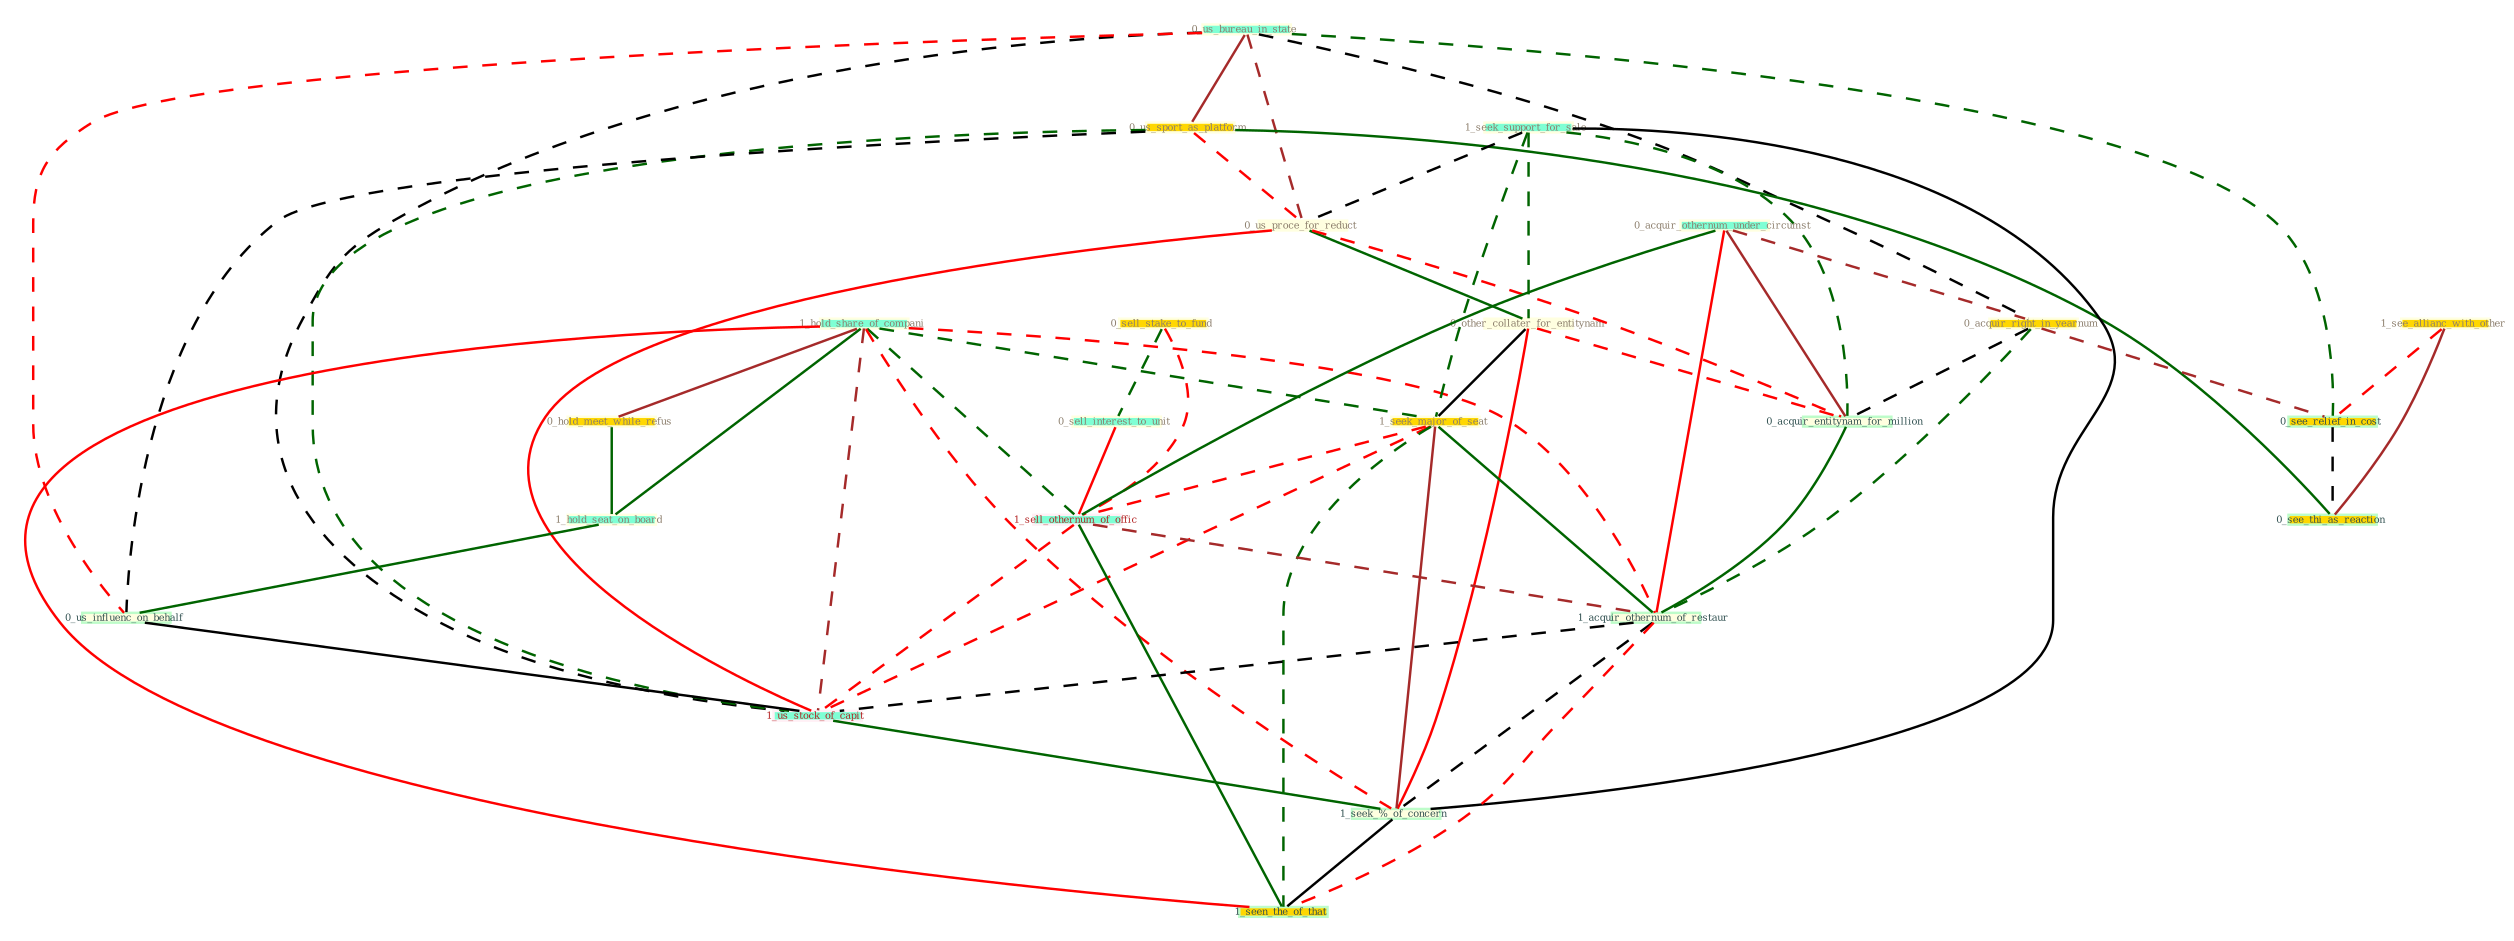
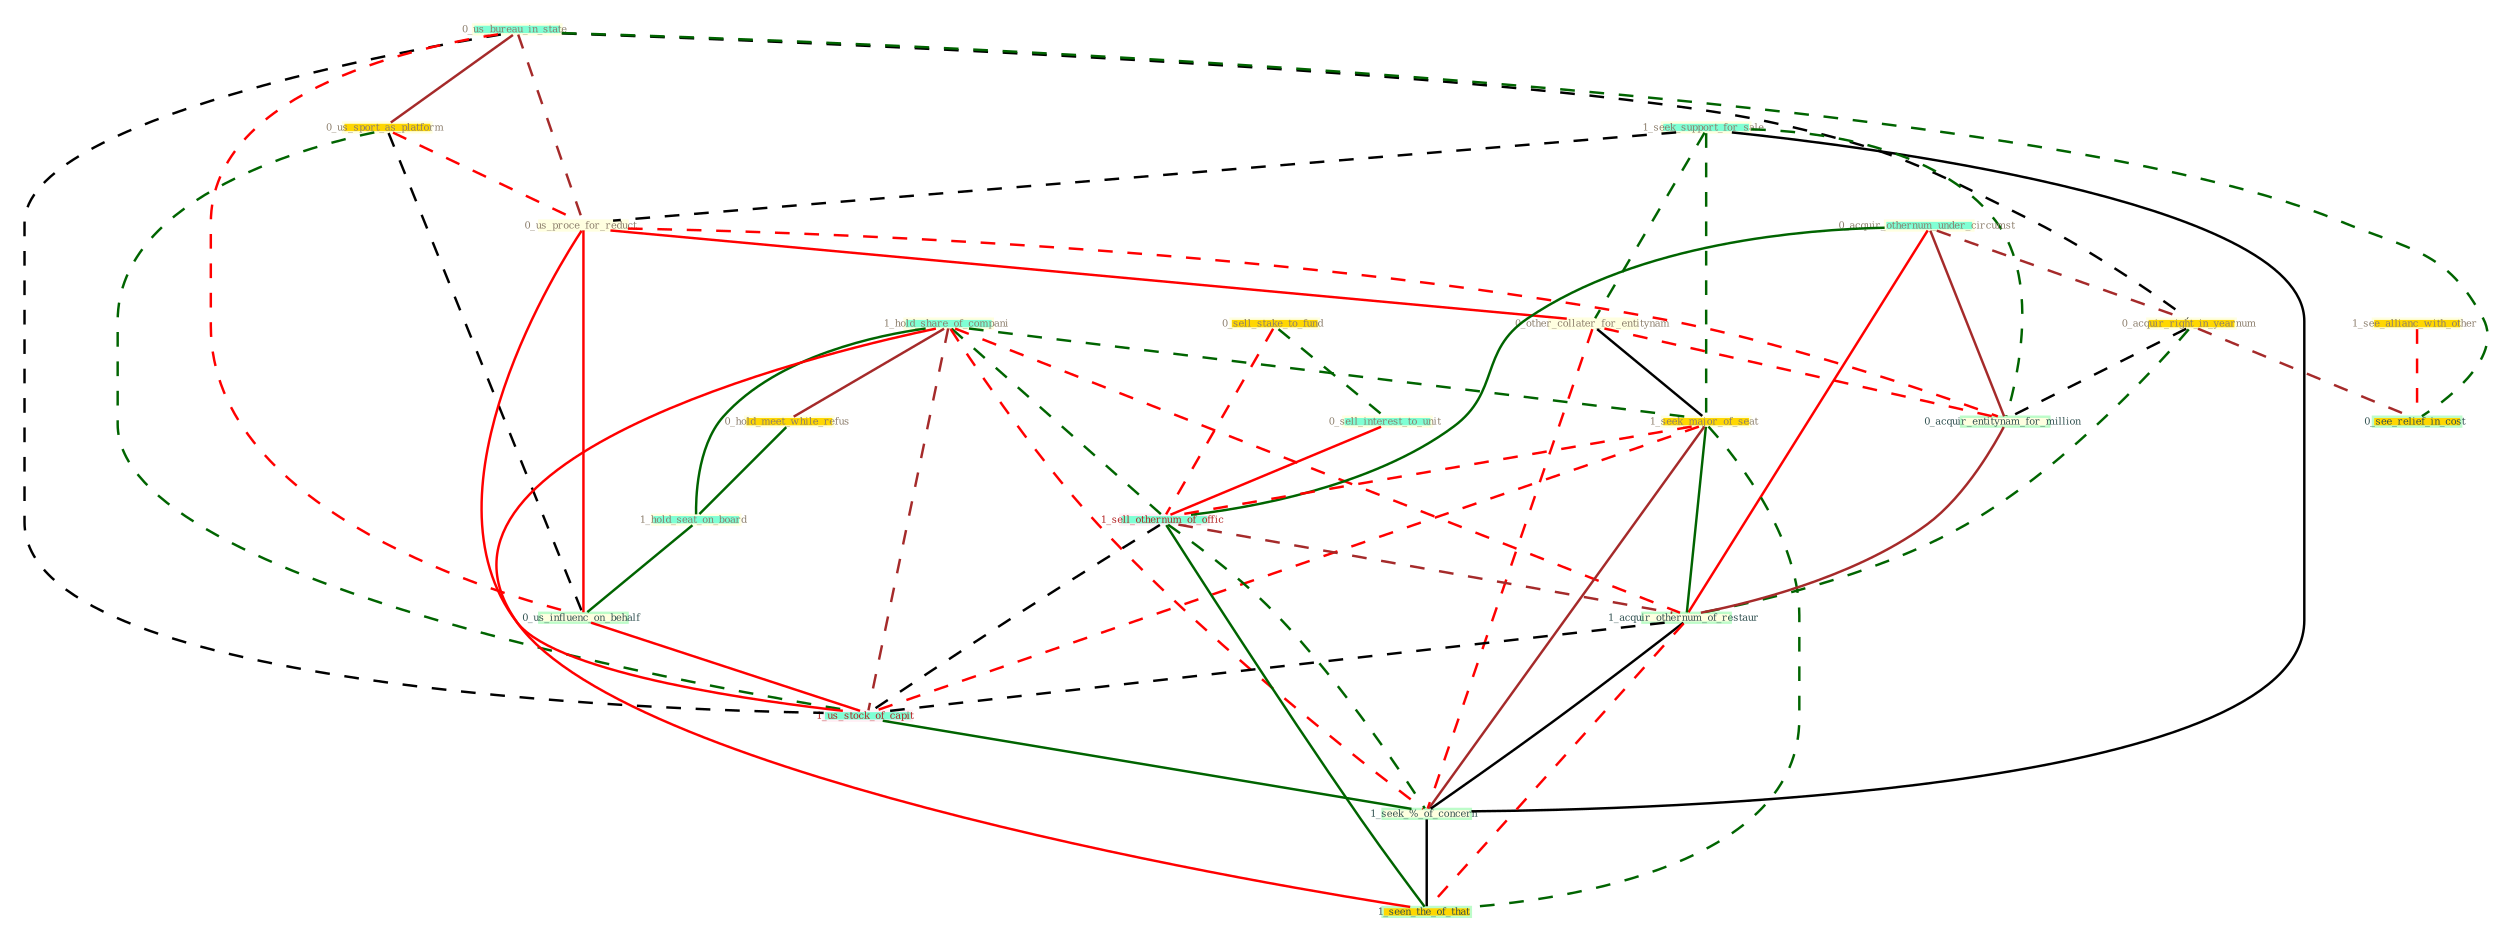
(1432, 281) -> (1089, 275)
none -> (583, 421)
(2333, 520) -> none
(1771, 537) -> (1916, 532)
(1480, 561) -> (1510, 569)
(948, 618) -> (1015, 616)
none -> (1305, 646)
(472, 667) -> (726, 667)
(1526, 716) -> (1558, 718)
